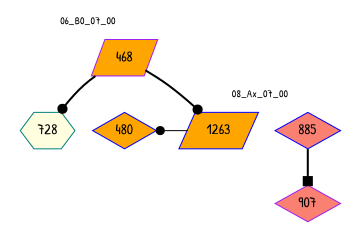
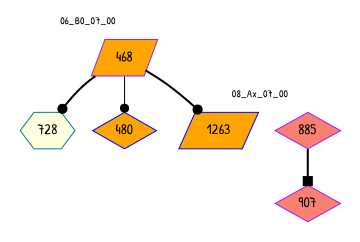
(178, 131) -> (125, 90)
(308, 131) -> (308, 131)
